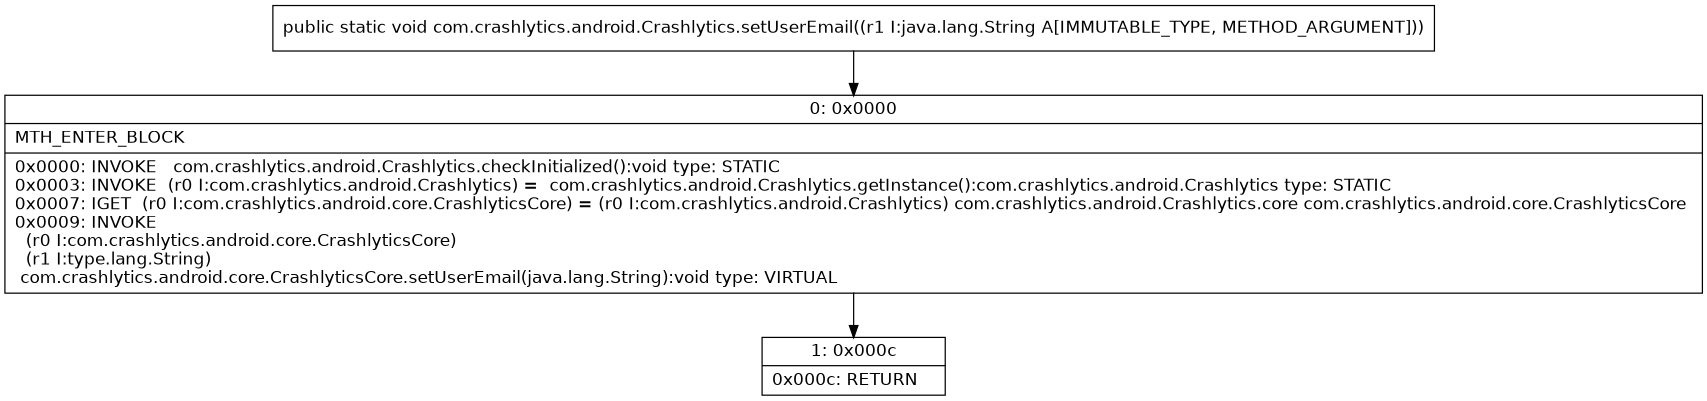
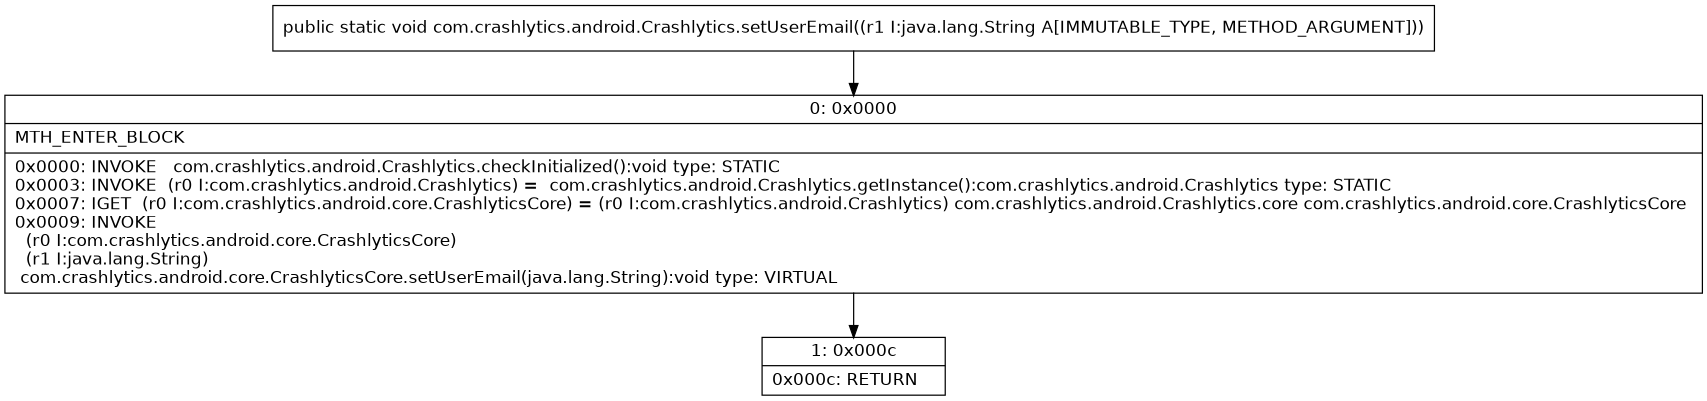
(113, 259) -> (112, 259)
